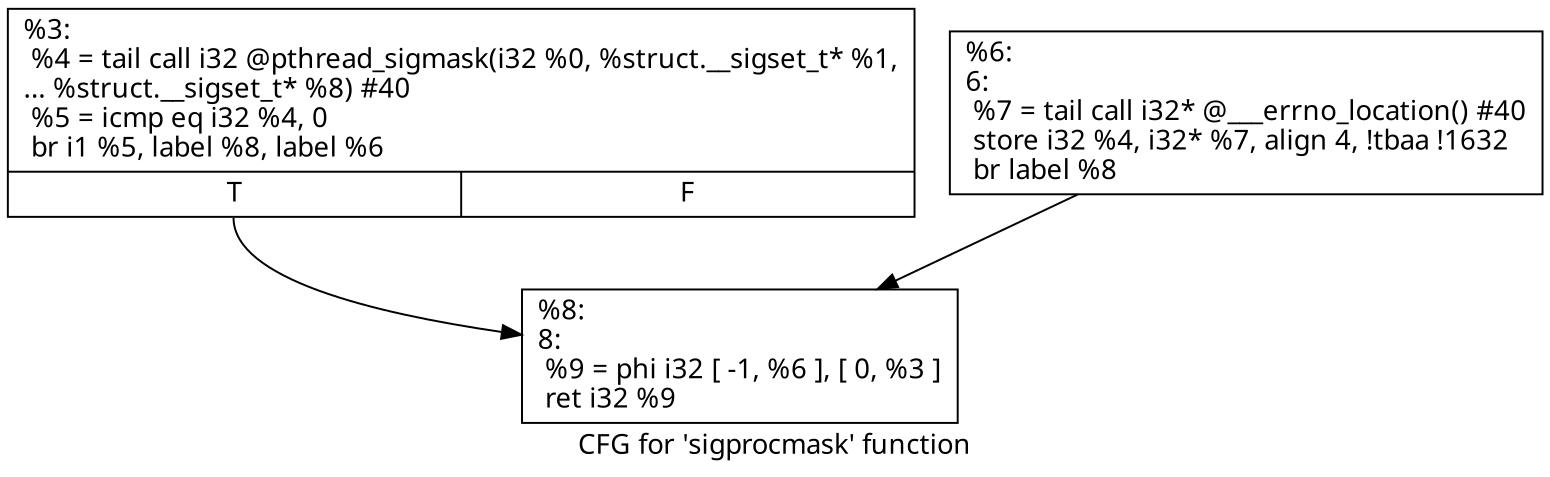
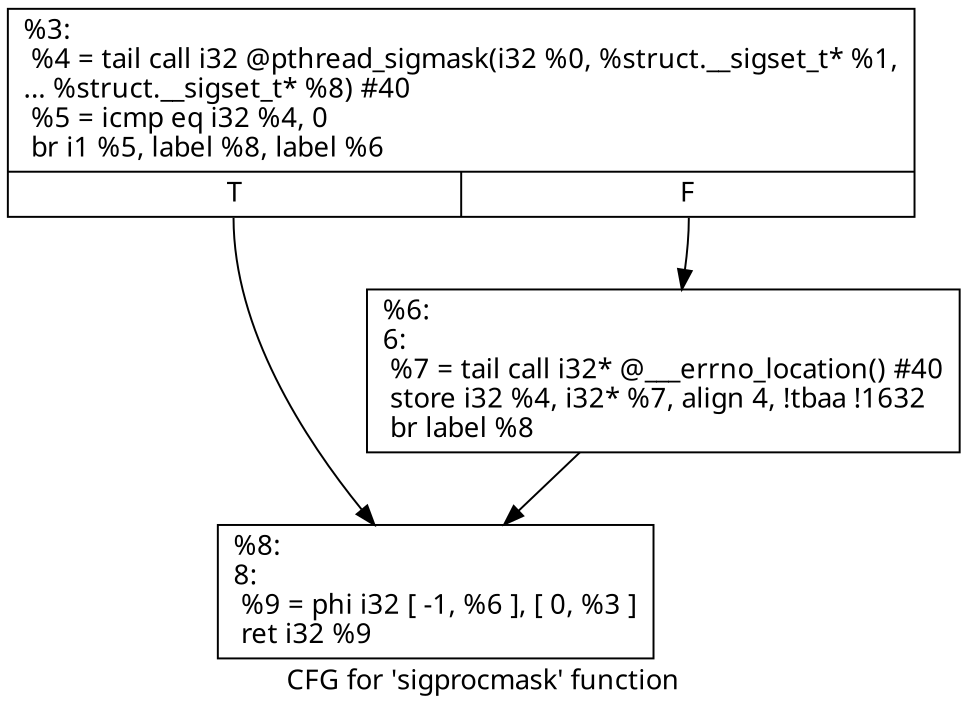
none -> (688, 244)
